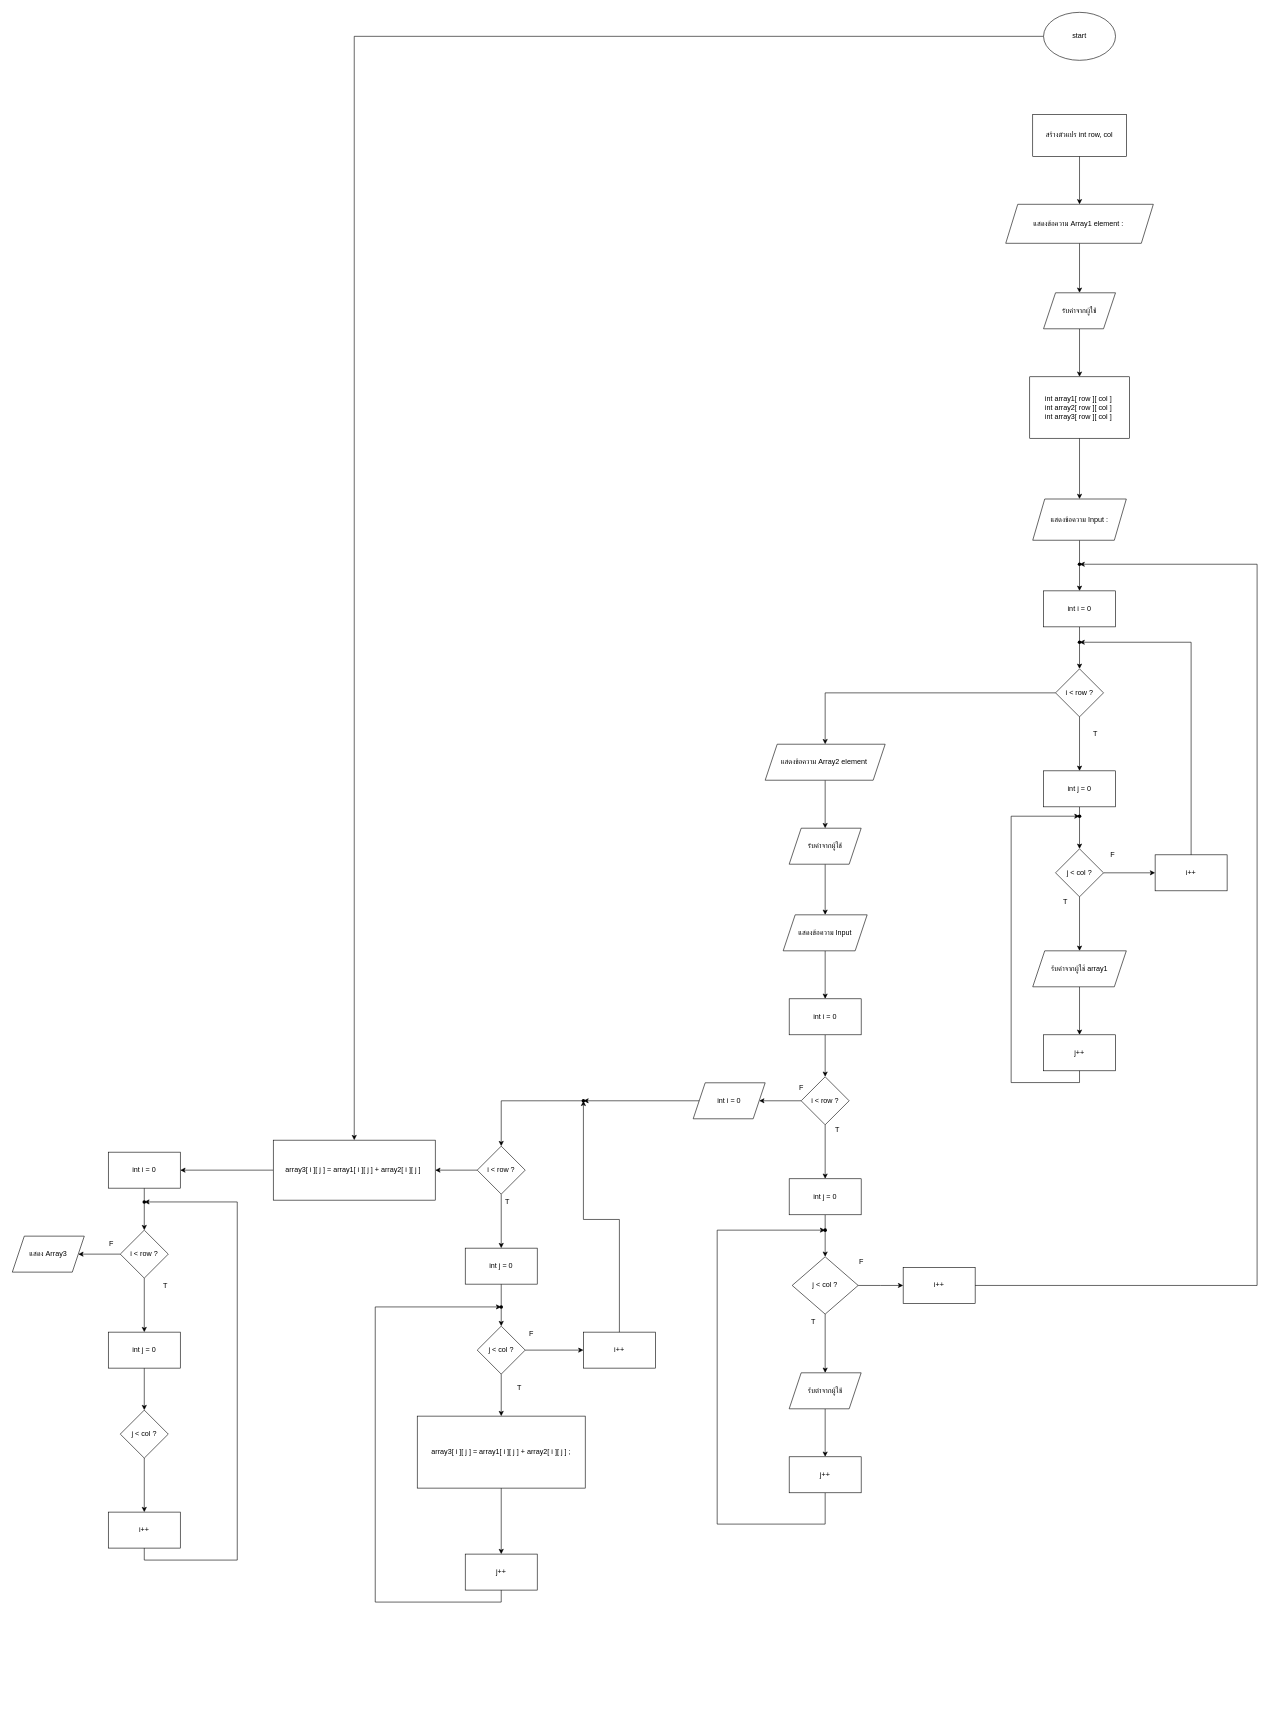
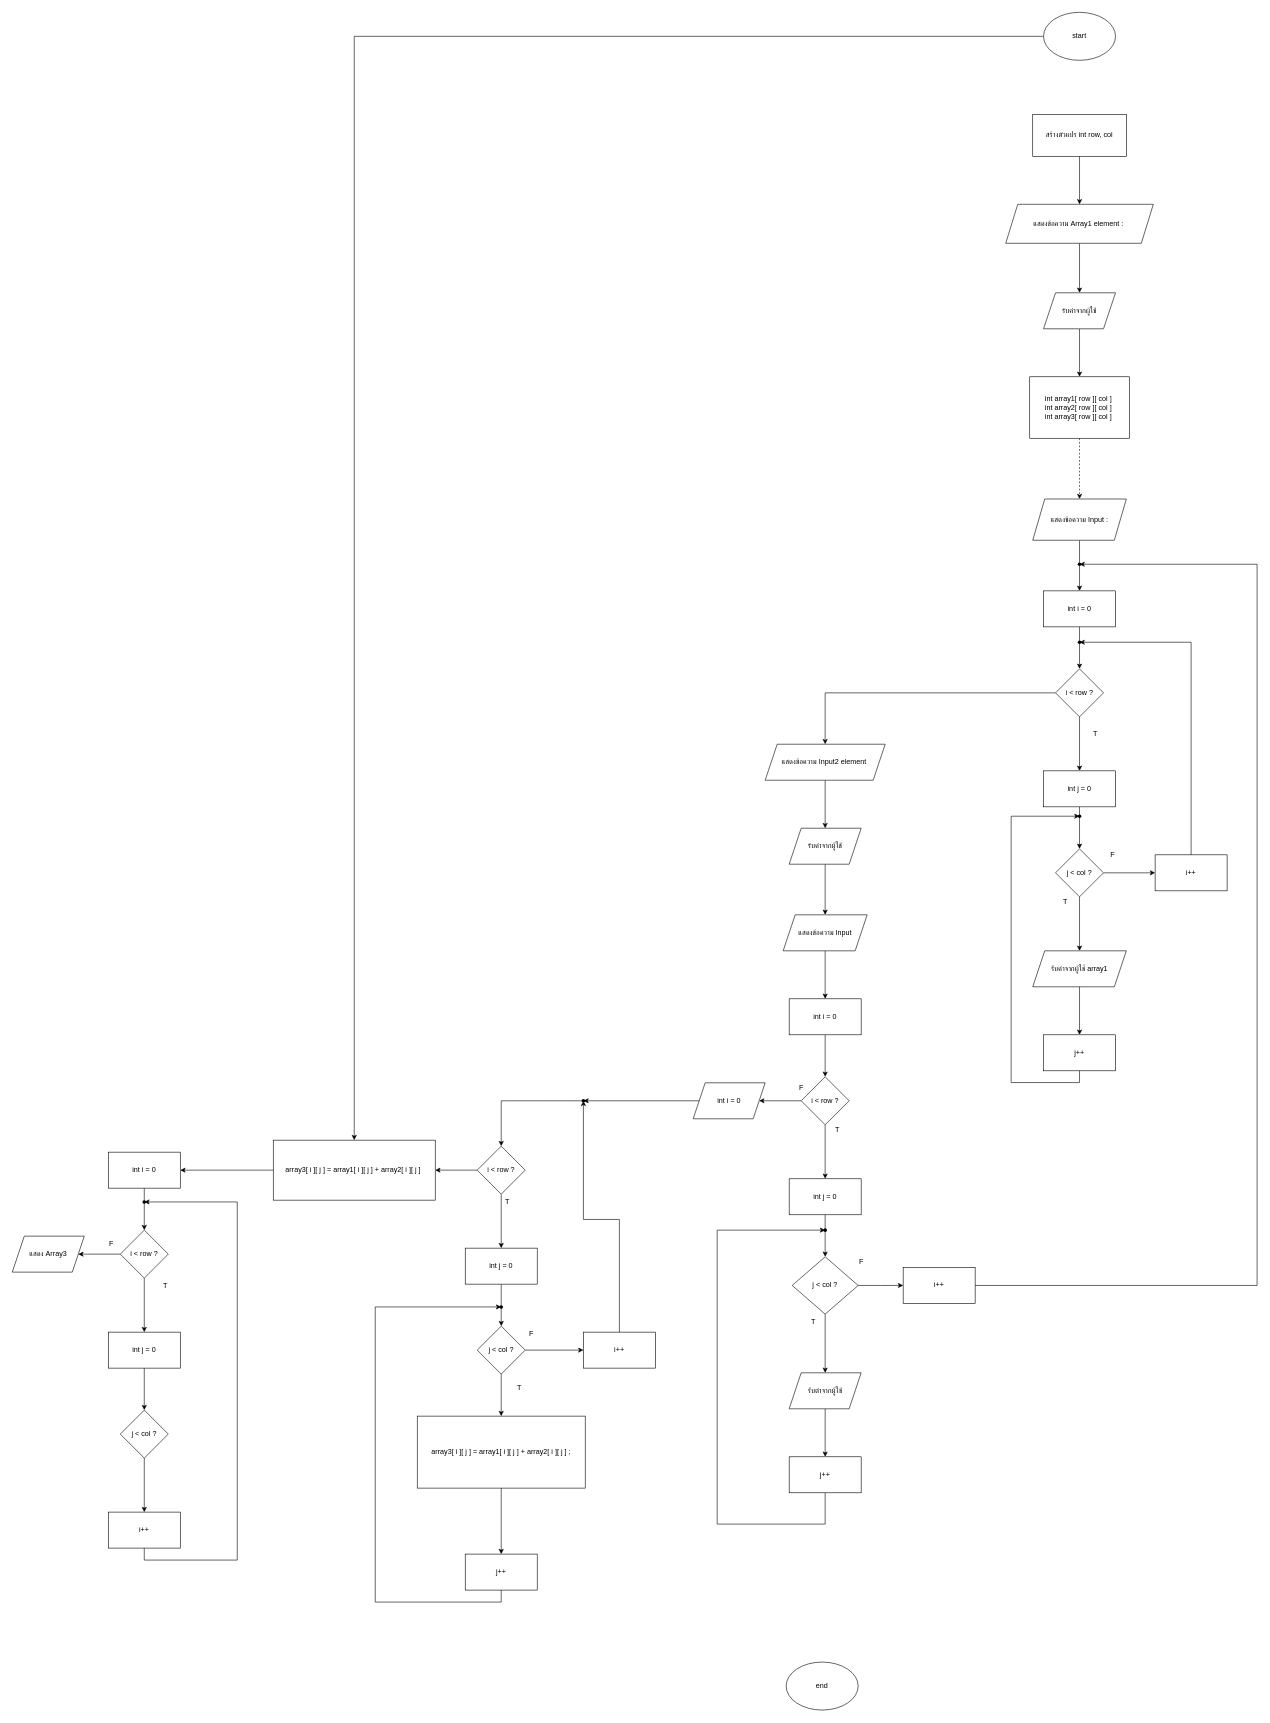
(1080, 467) -> (1080, 467)
(825, 762) -> (825, 762)
none -> (822, 1686)
